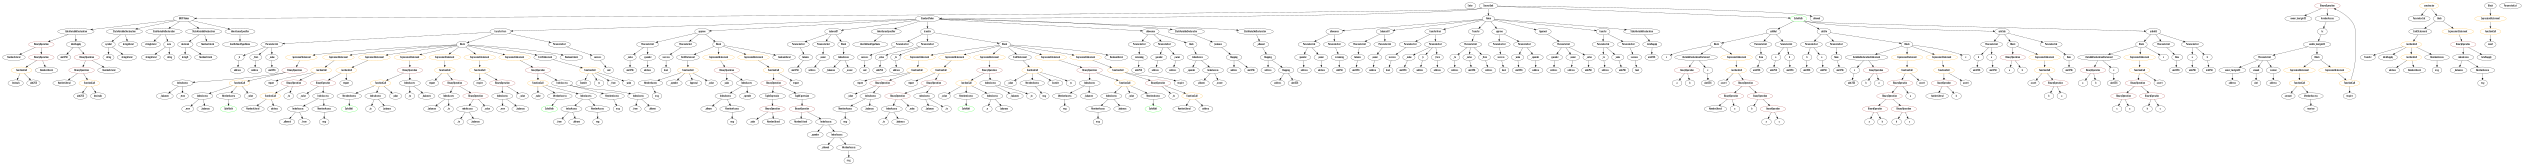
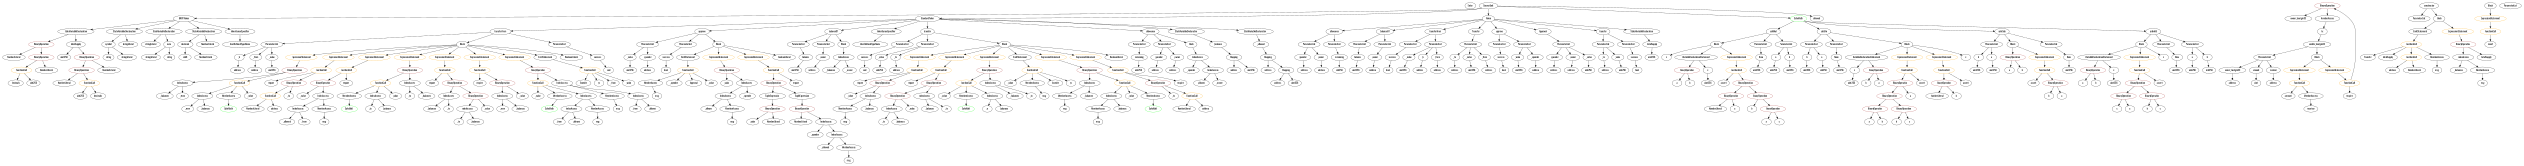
(2429, 6) -> (2429, 6)
(185, 57) -> (185, 57)
